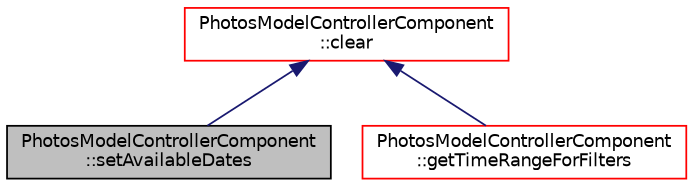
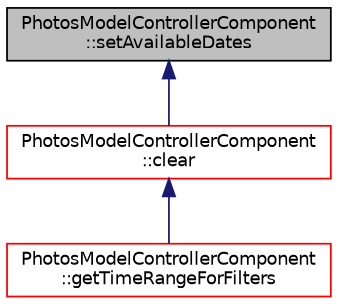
(250, 98) -> (169, 102)
